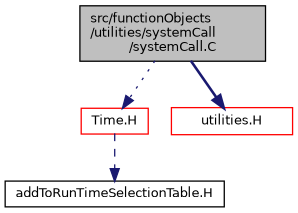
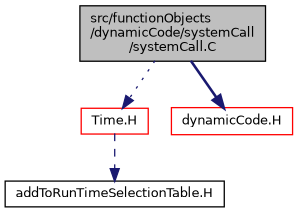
(173, 34) -> (173, 34)
(232, 121) -> (232, 121)
